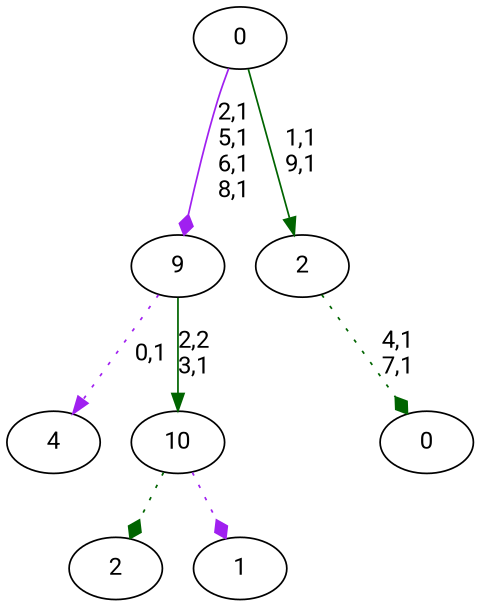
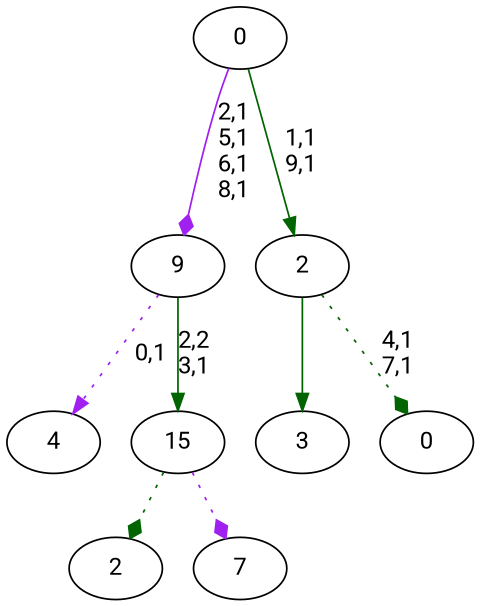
(178, 442) -> (178, 442)
none -> (302, 442)
(240, 568) -> (240, 568)
